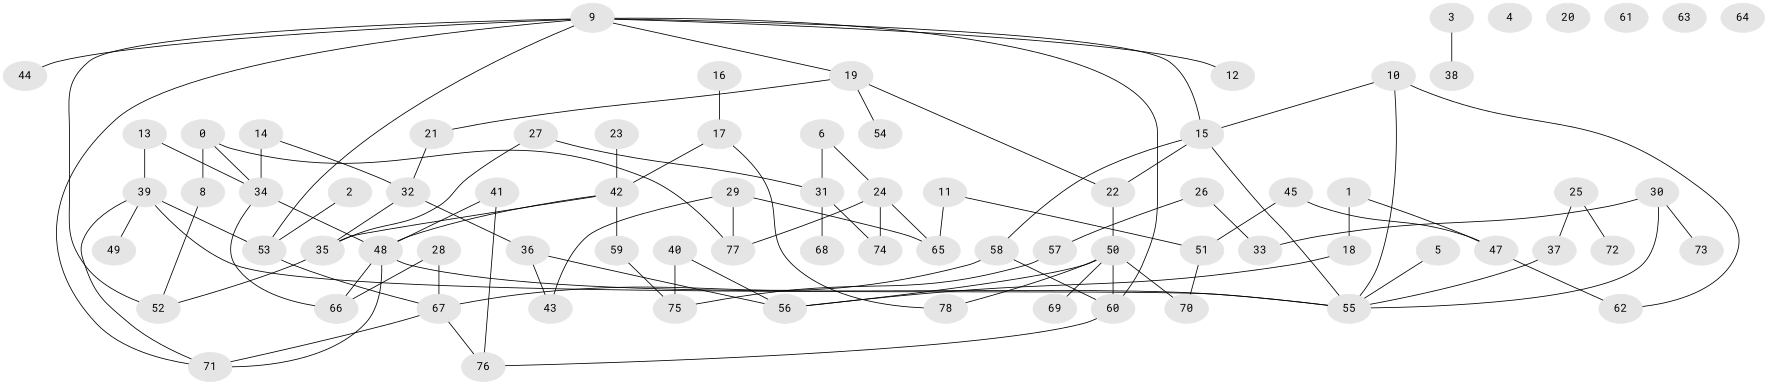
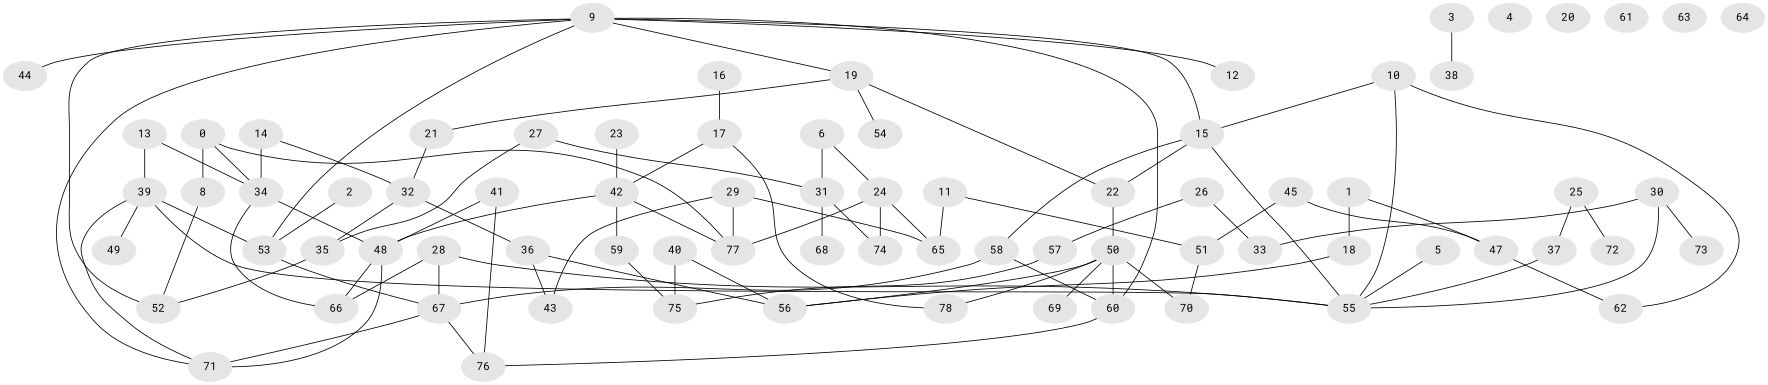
(422, 224) -> (675, 221)
(862, 291) -> (893, 287)
